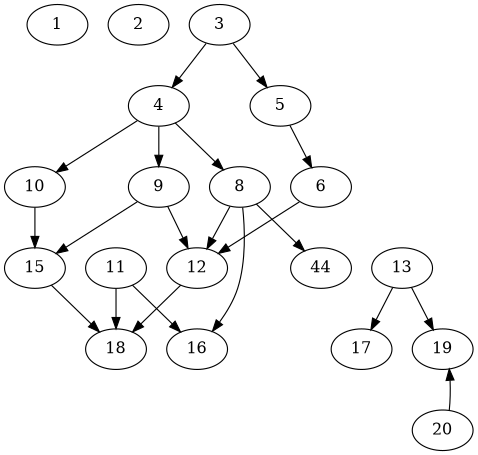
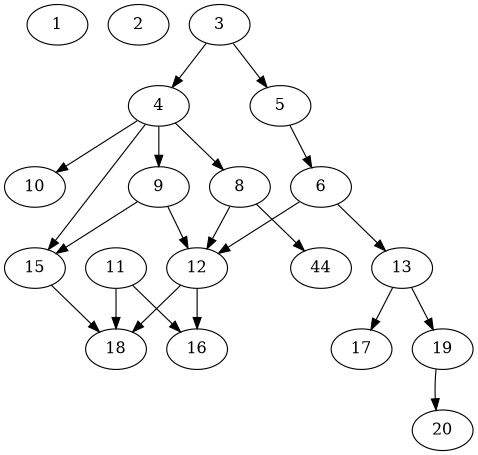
(35, 222) -> (100, 182)
none -> (357, 223)
(242, 267) -> (197, 303)
(450, 395) -> (435, 384)
